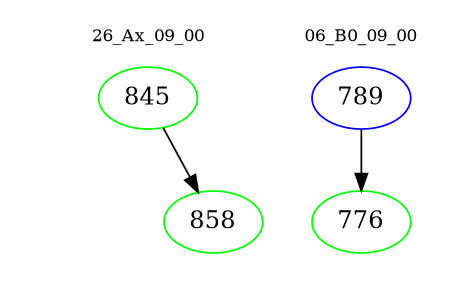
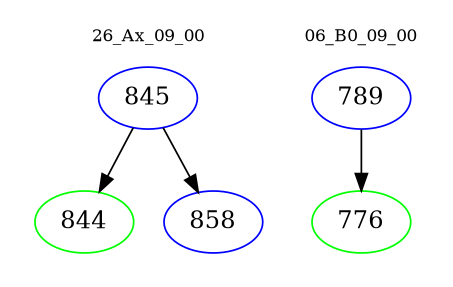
(148, 98) -> (148, 98)
none -> (84, 222)
(213, 222) -> (213, 222)
